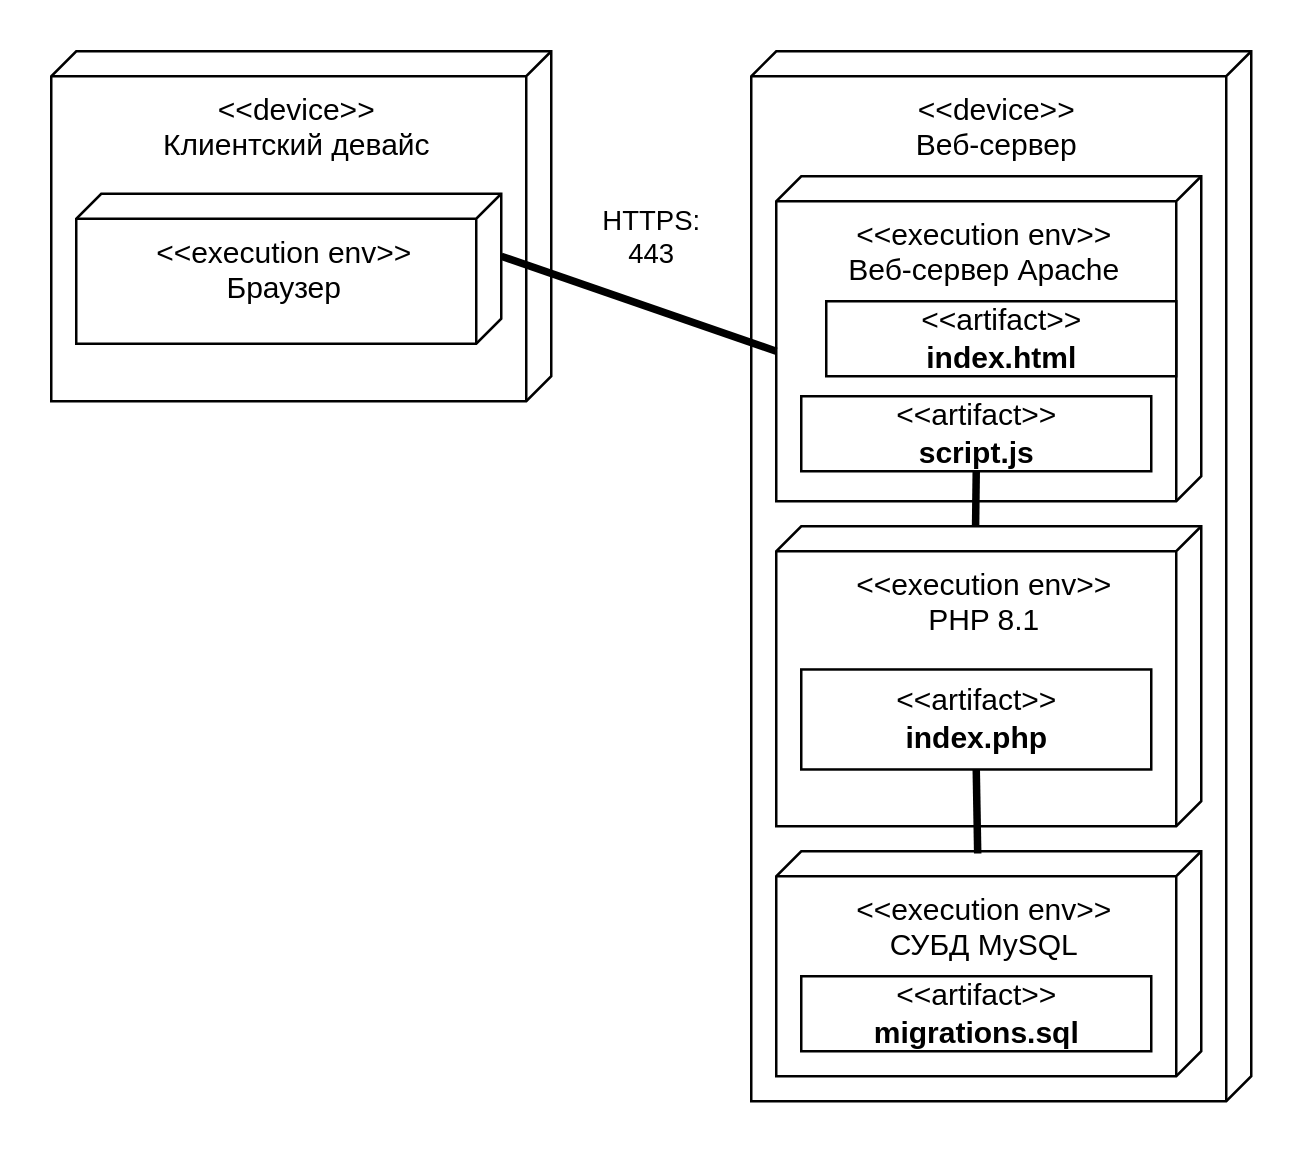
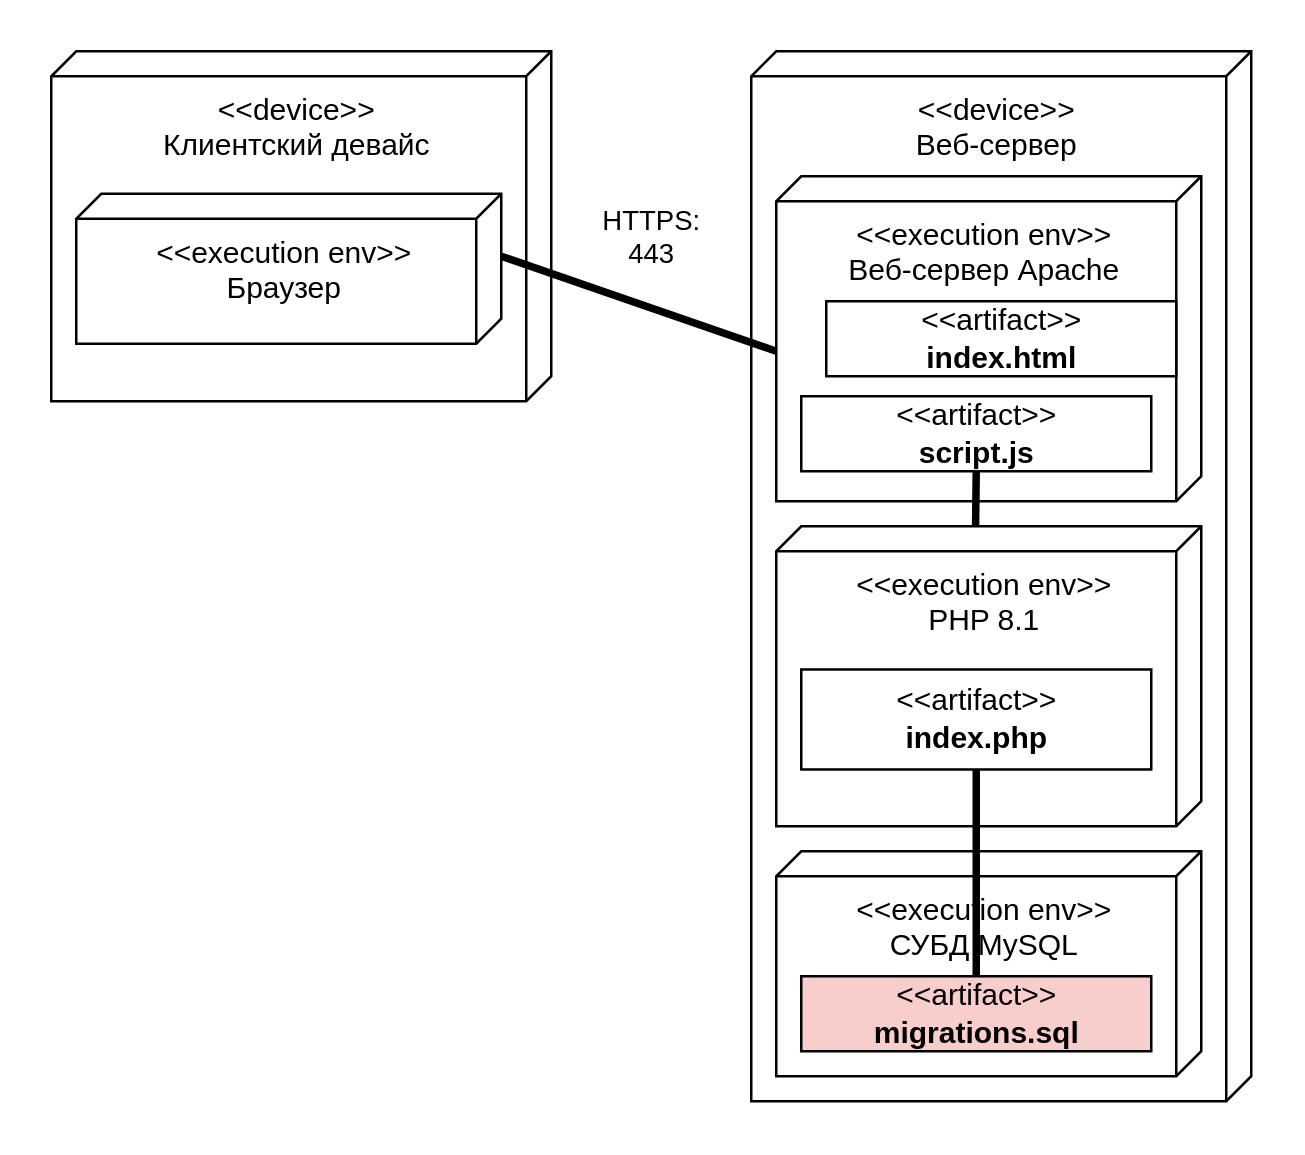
(978, 847) -> (976, 914)
(976, 1014) -> (976, 1014)
